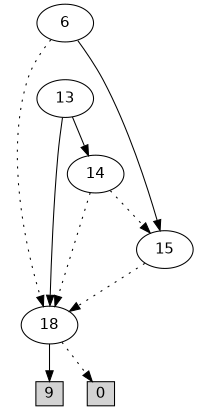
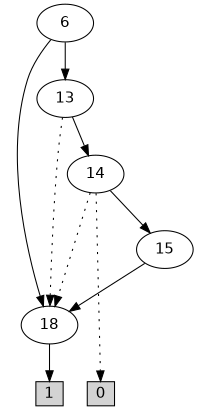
(125, 127) -> (65, 56)
(18, 165) -> (18, 165)
(54, 206) -> (54, 206)
(127, 208) -> (127, 208)
(112, 285) -> (112, 285)
(74, 358) -> (98, 282)
(50, 394) -> (50, 394)
